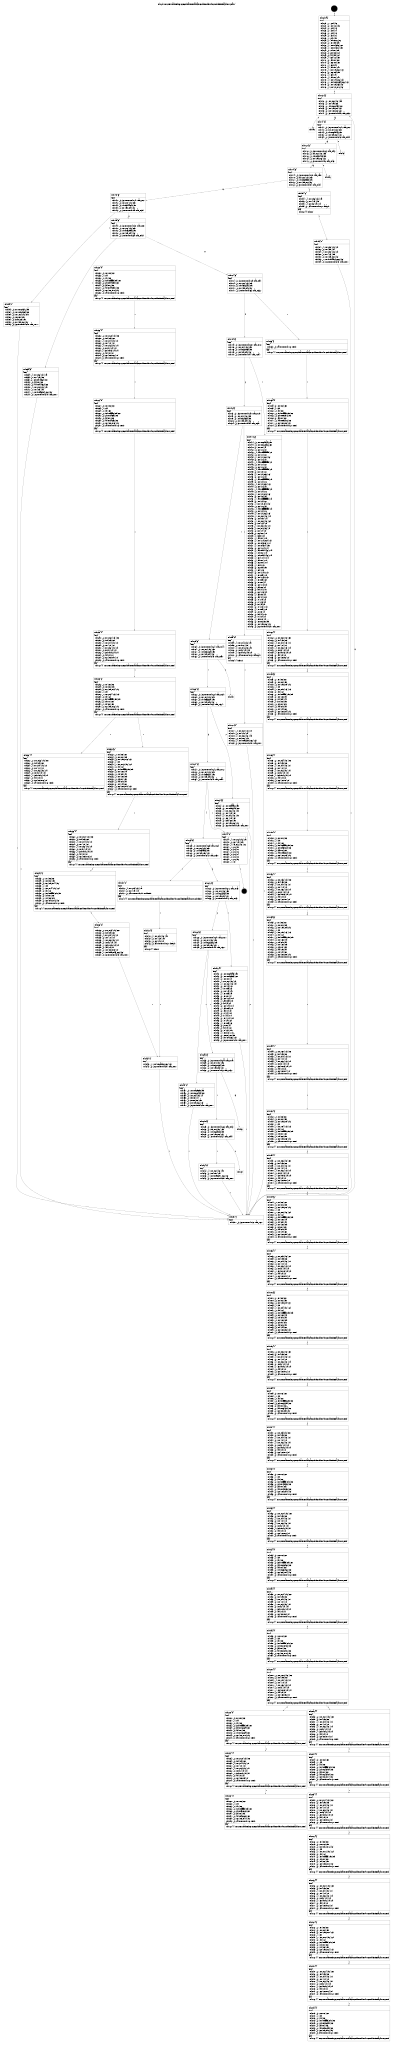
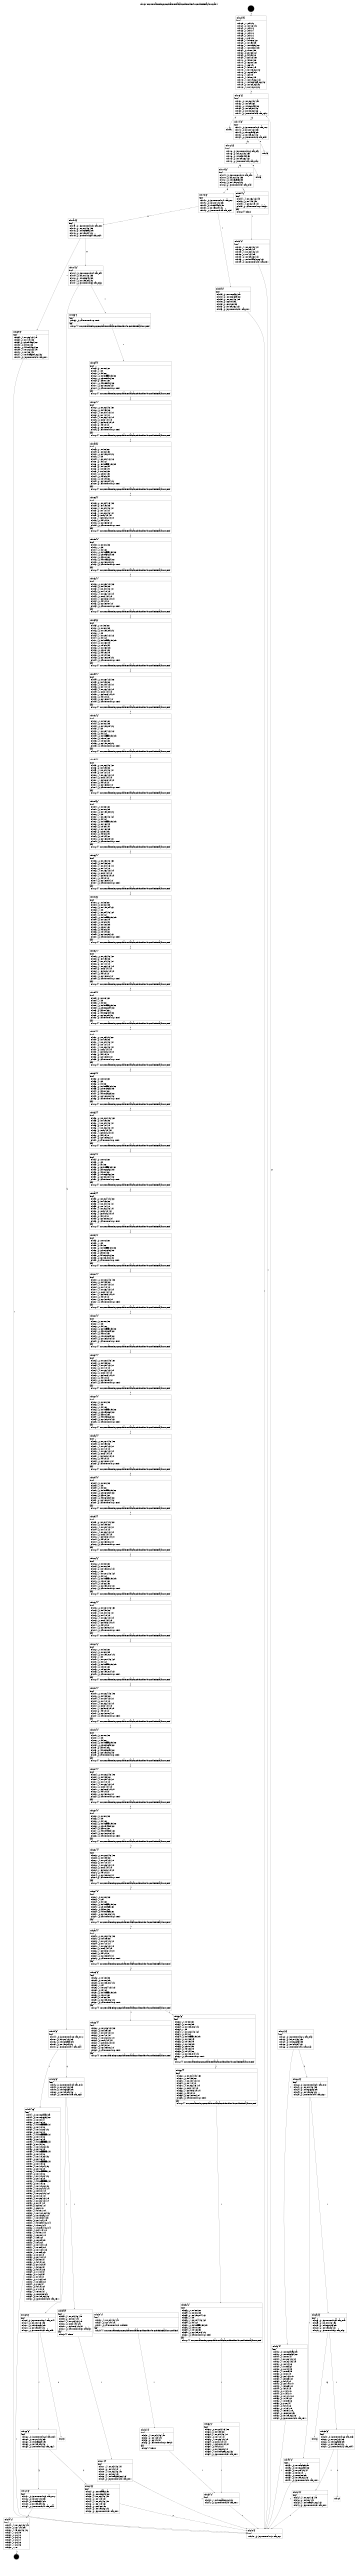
(202, 848) -> none
(328, 1707) -> (130, 1432)
none -> (130, 1786)
